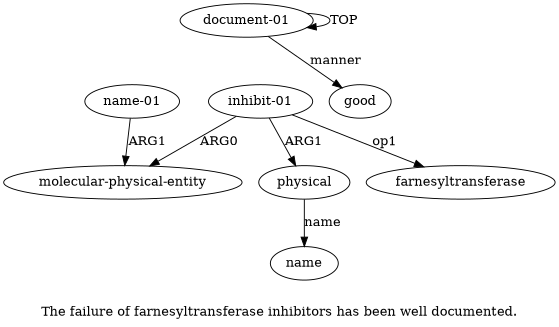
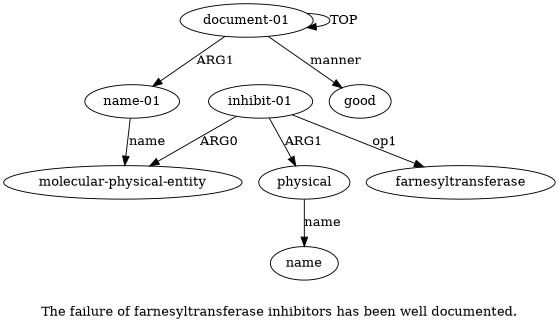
none -> (193, 59)
(148, 142) -> (148, 142)
